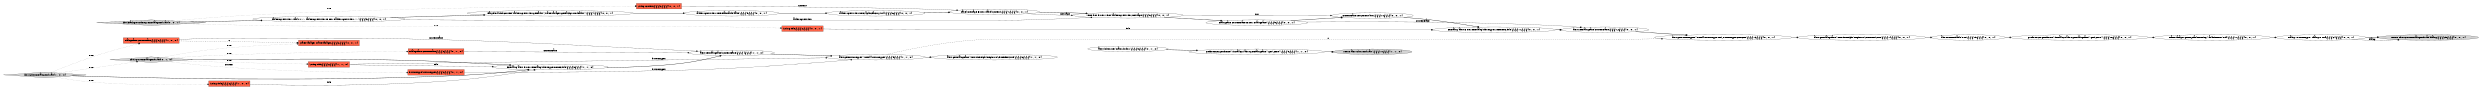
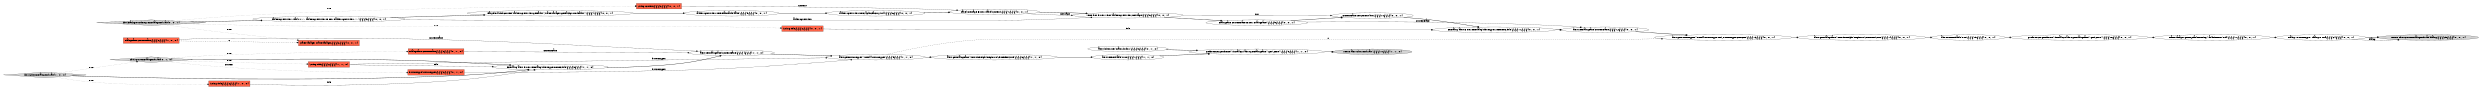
(229, 48) -> (231, 33)
(94, 56) -> none
none -> (1128, 57)
